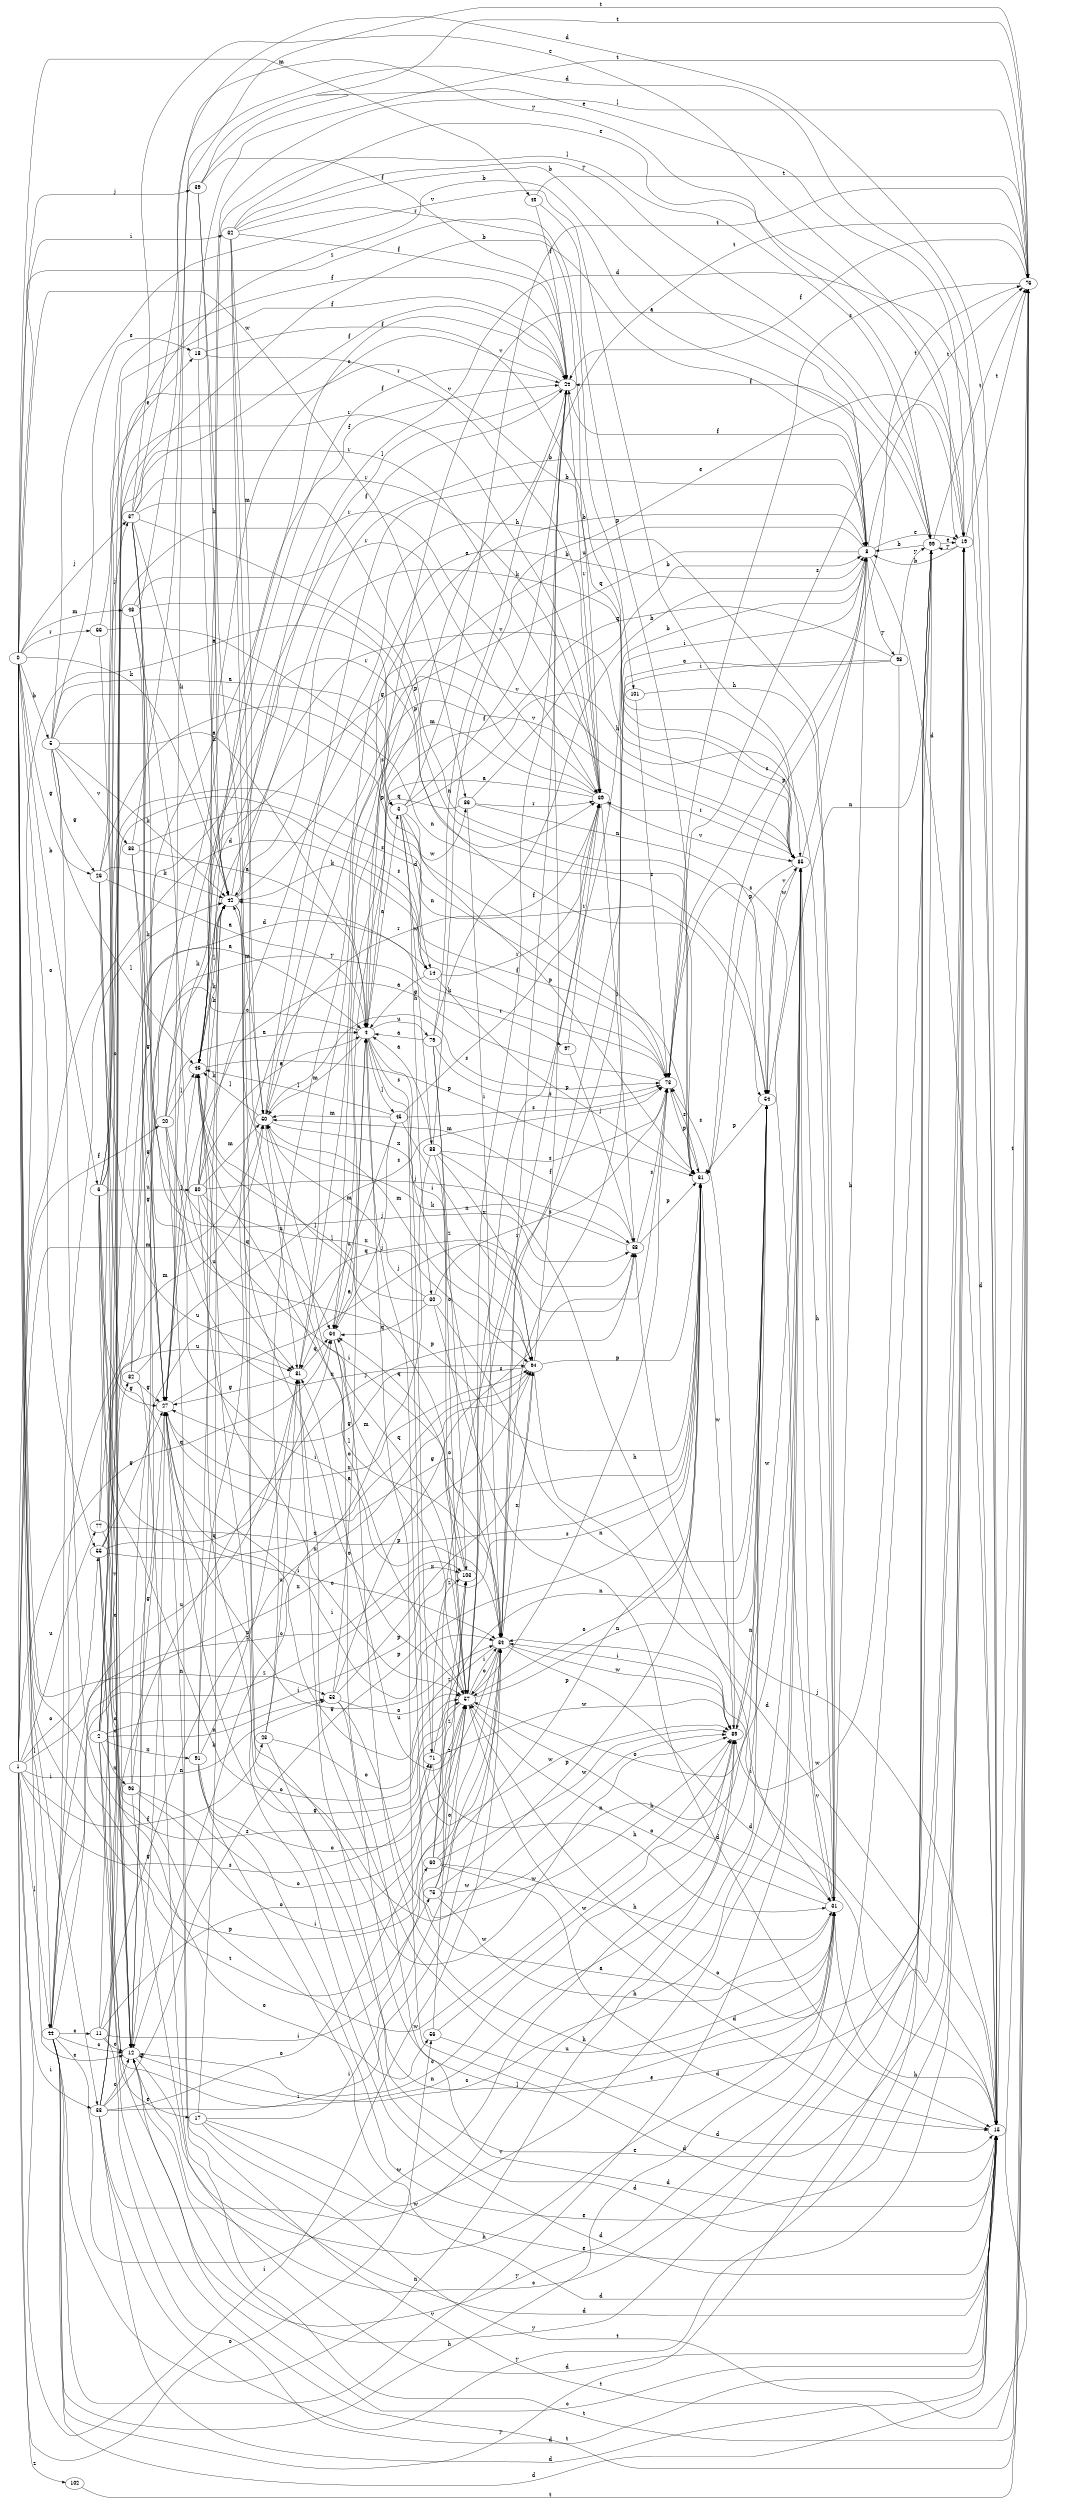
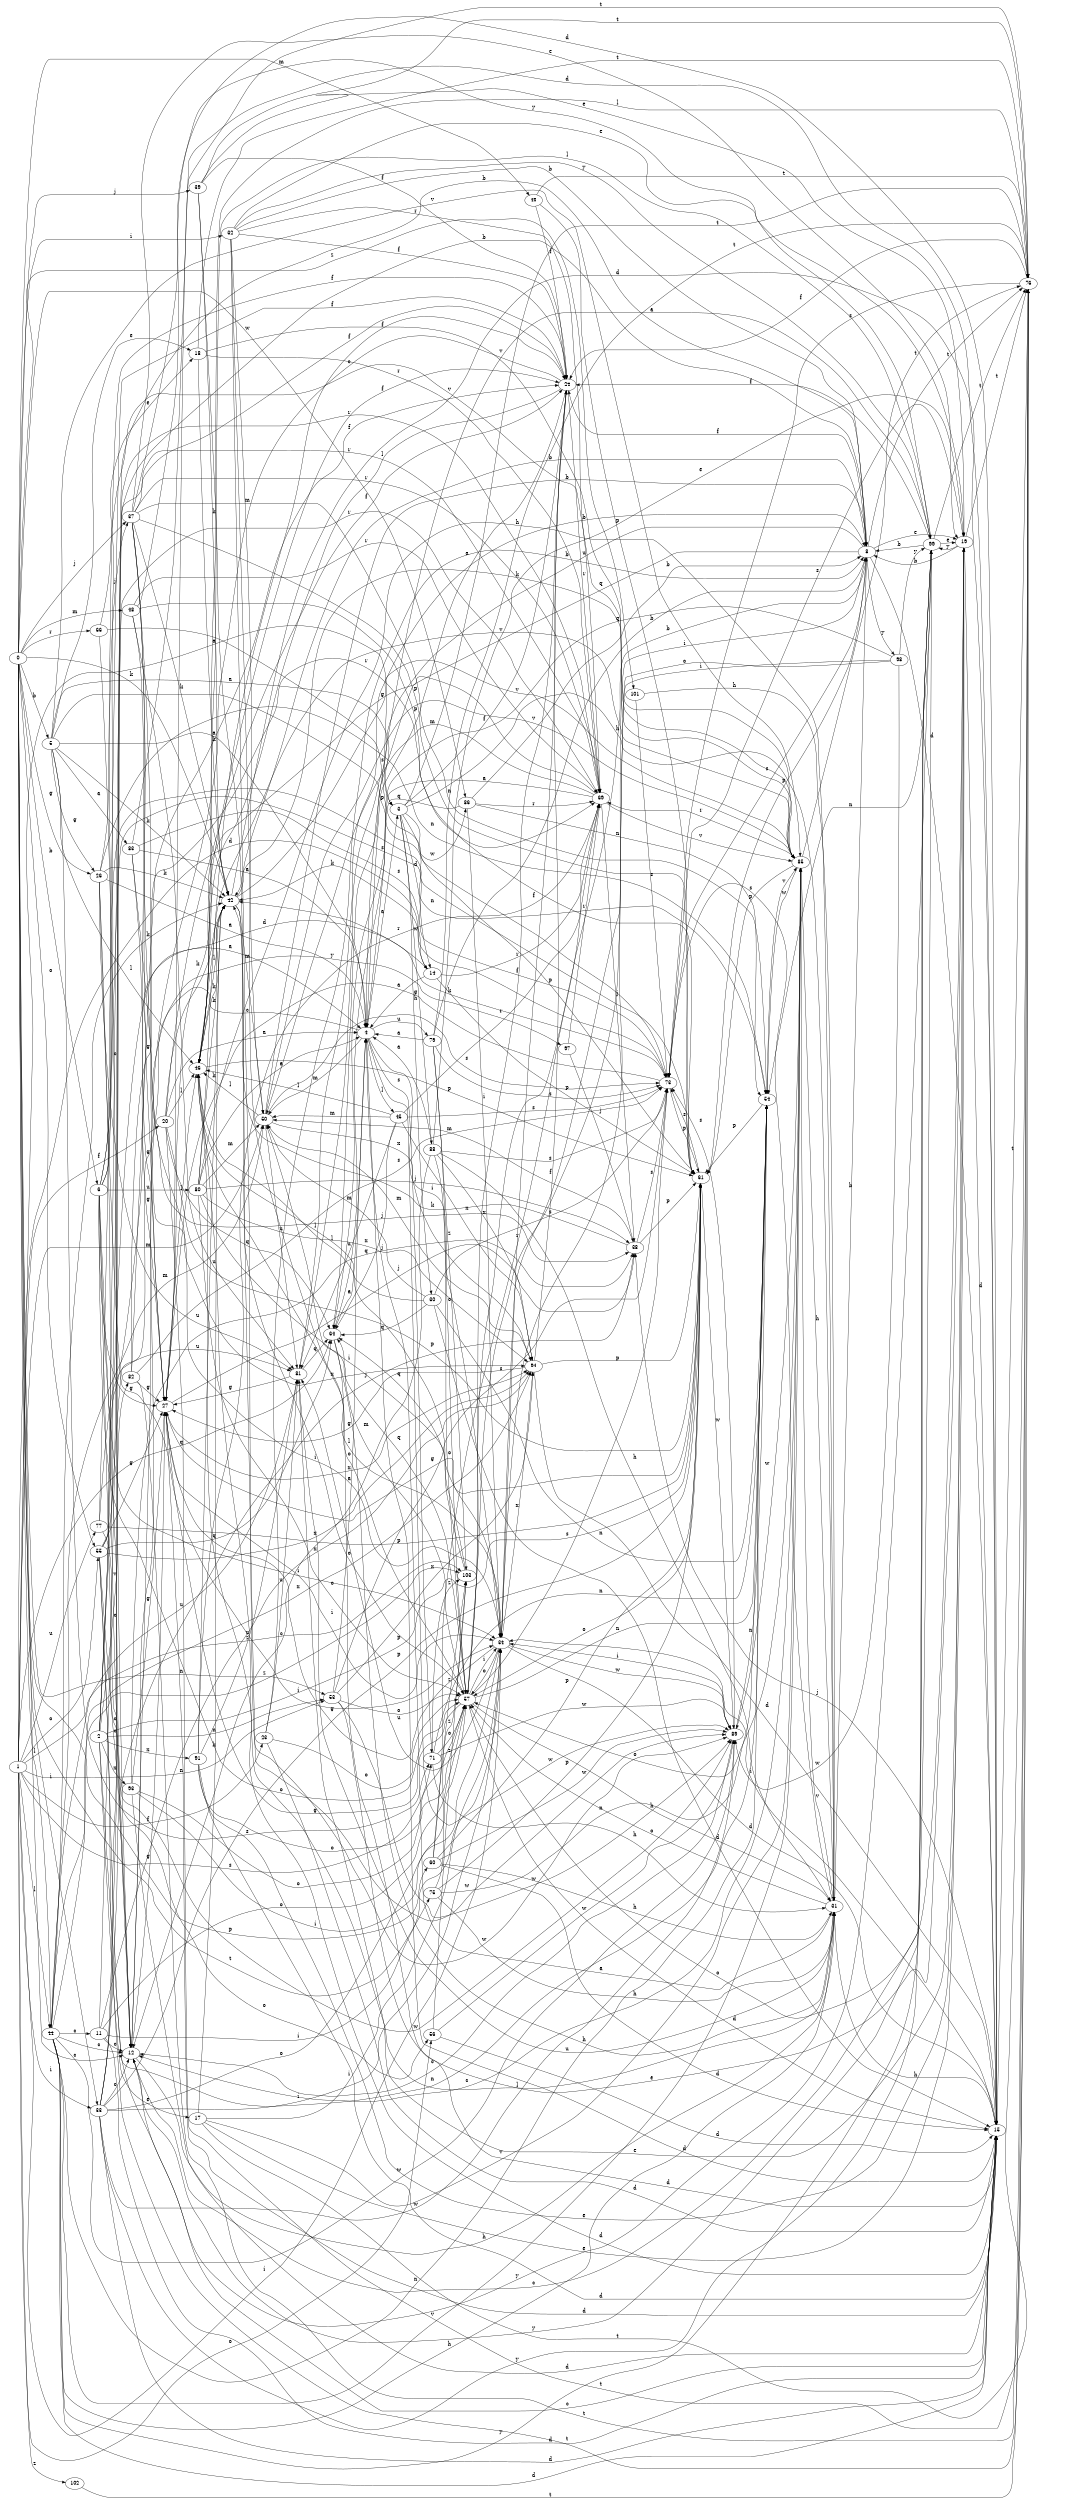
(99, 794) -> (99, 794)
(454, 1799) -> (451, 1737)
